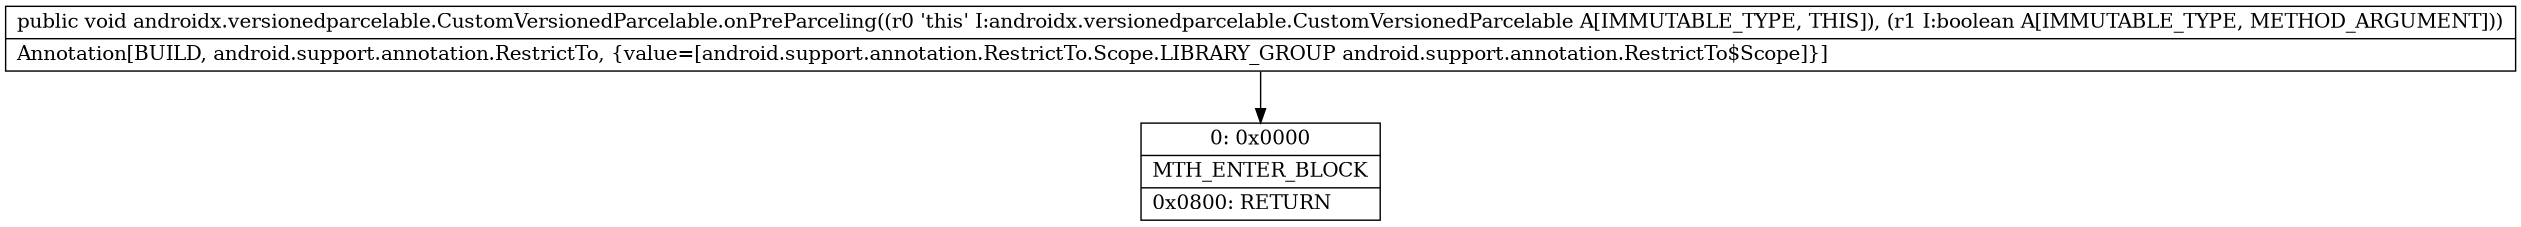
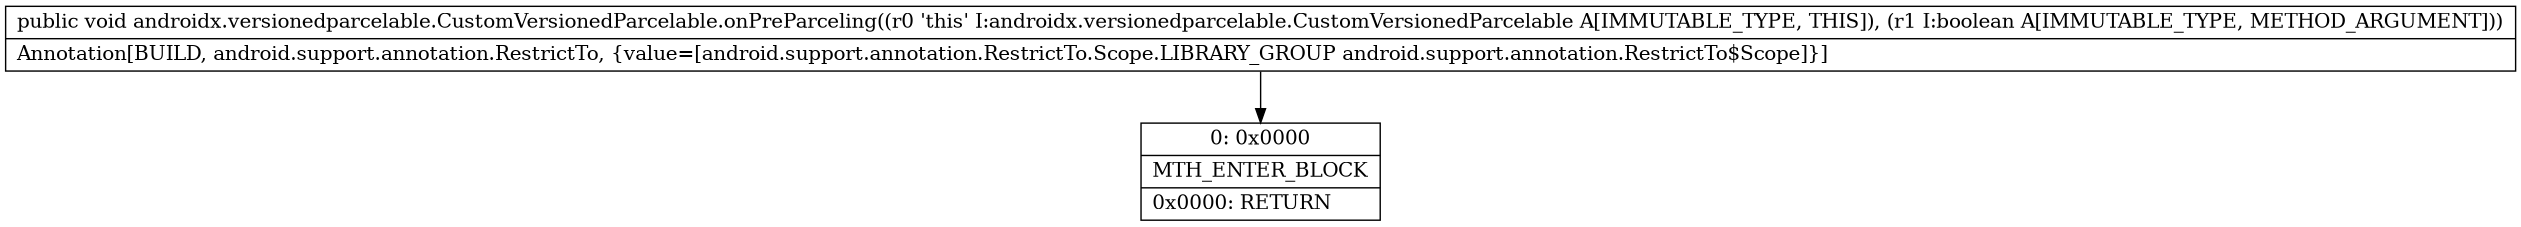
(1251, 203) -> (1251, 203)
